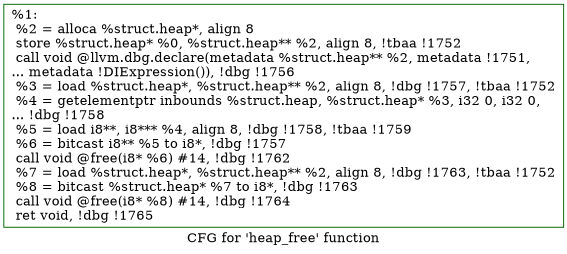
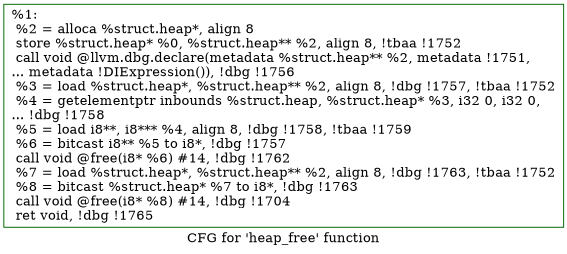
(151, 201) -> (151, 201)
